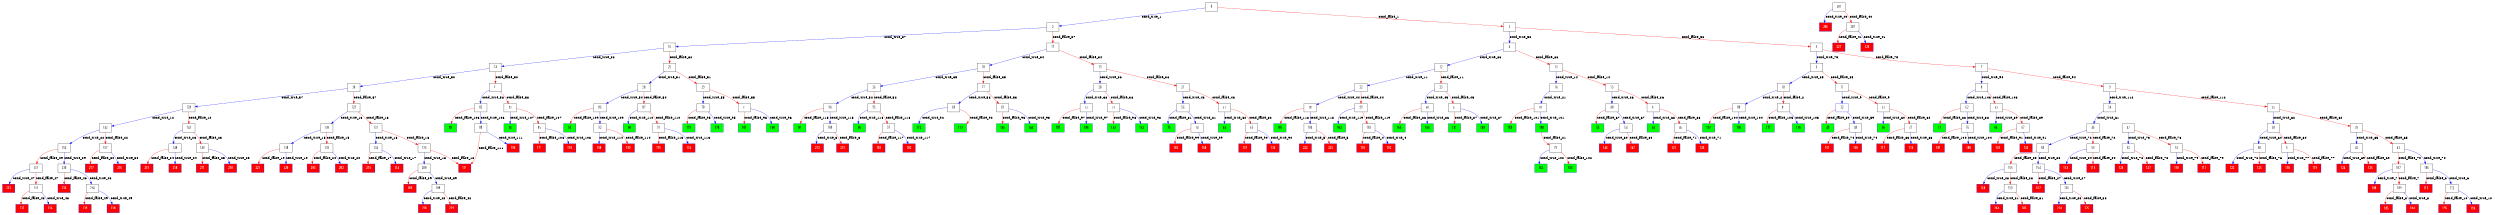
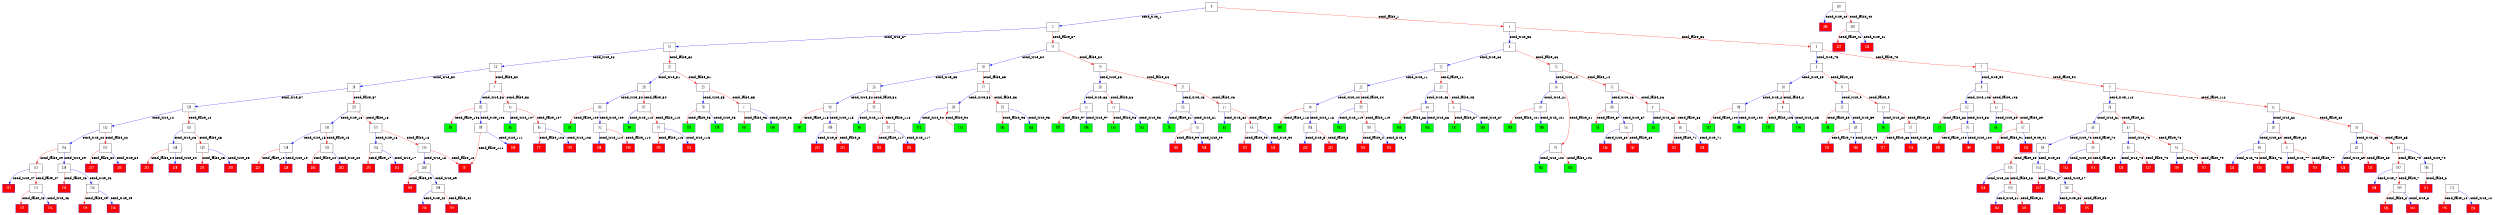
(1842, 108) -> (1842, 108)
(968, 114) -> (947, 121)
none -> (2120, 117)
(1543, 139) -> (1570, 117)
(2443, 174) -> none
